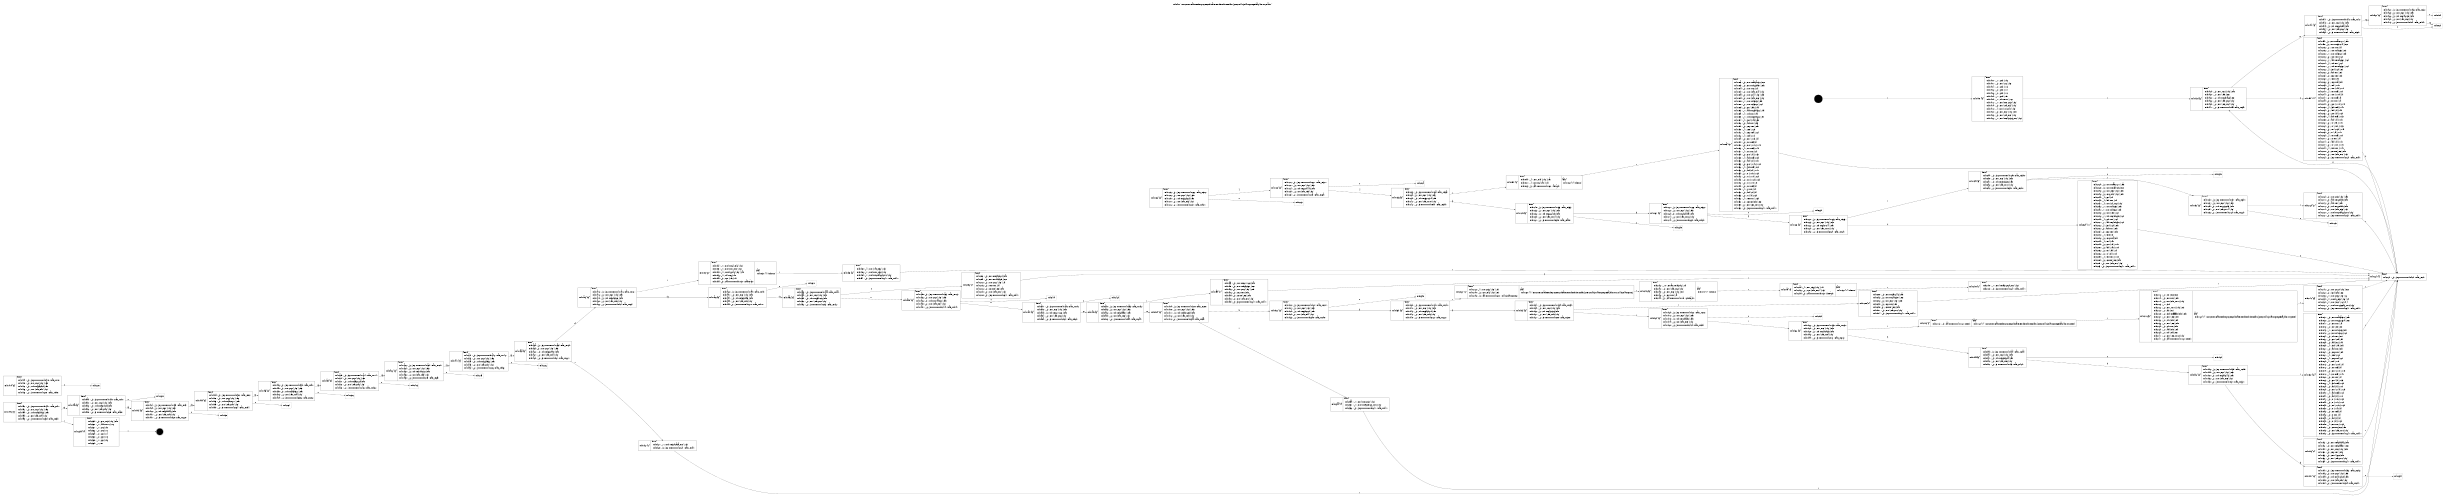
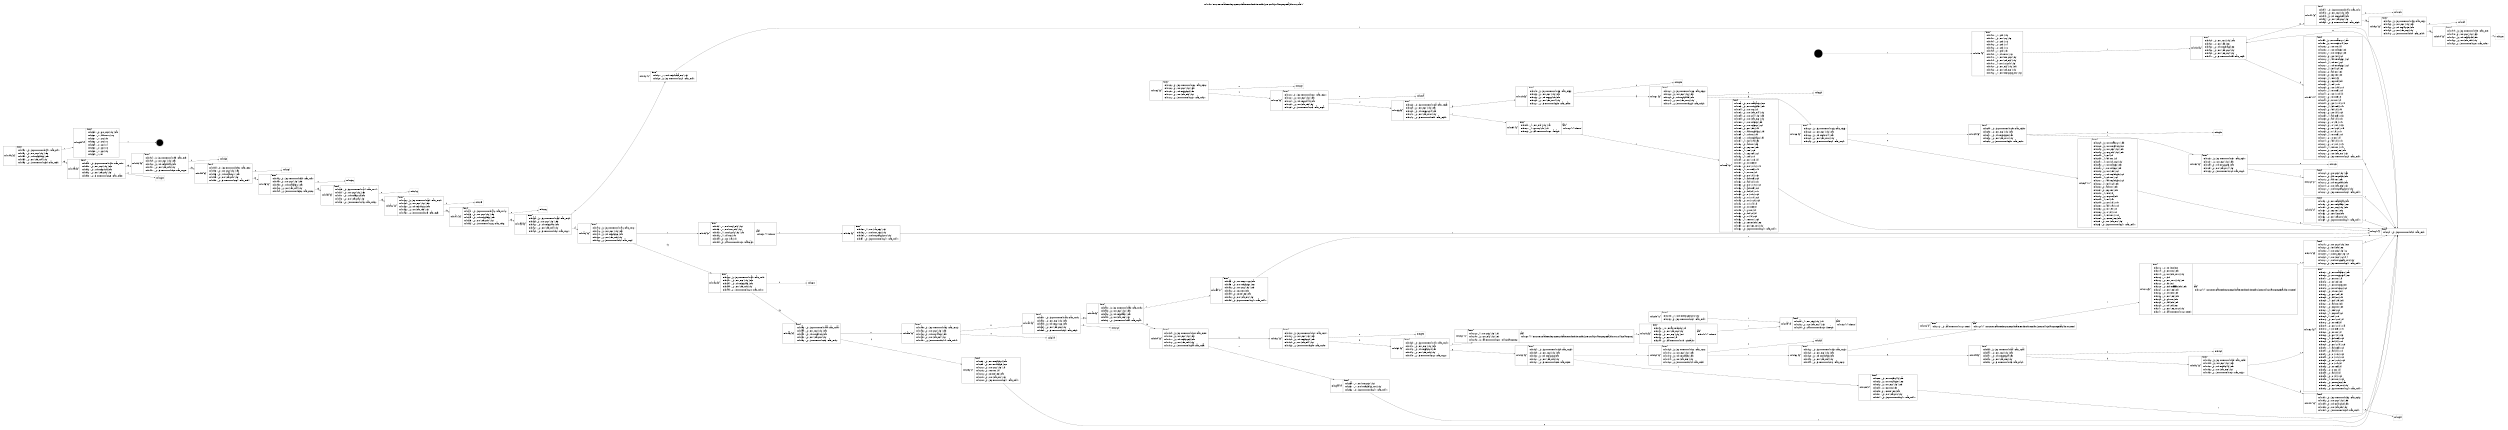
(2429, 24) -> (2429, 32)
(1912, 288) -> (1743, 320)
